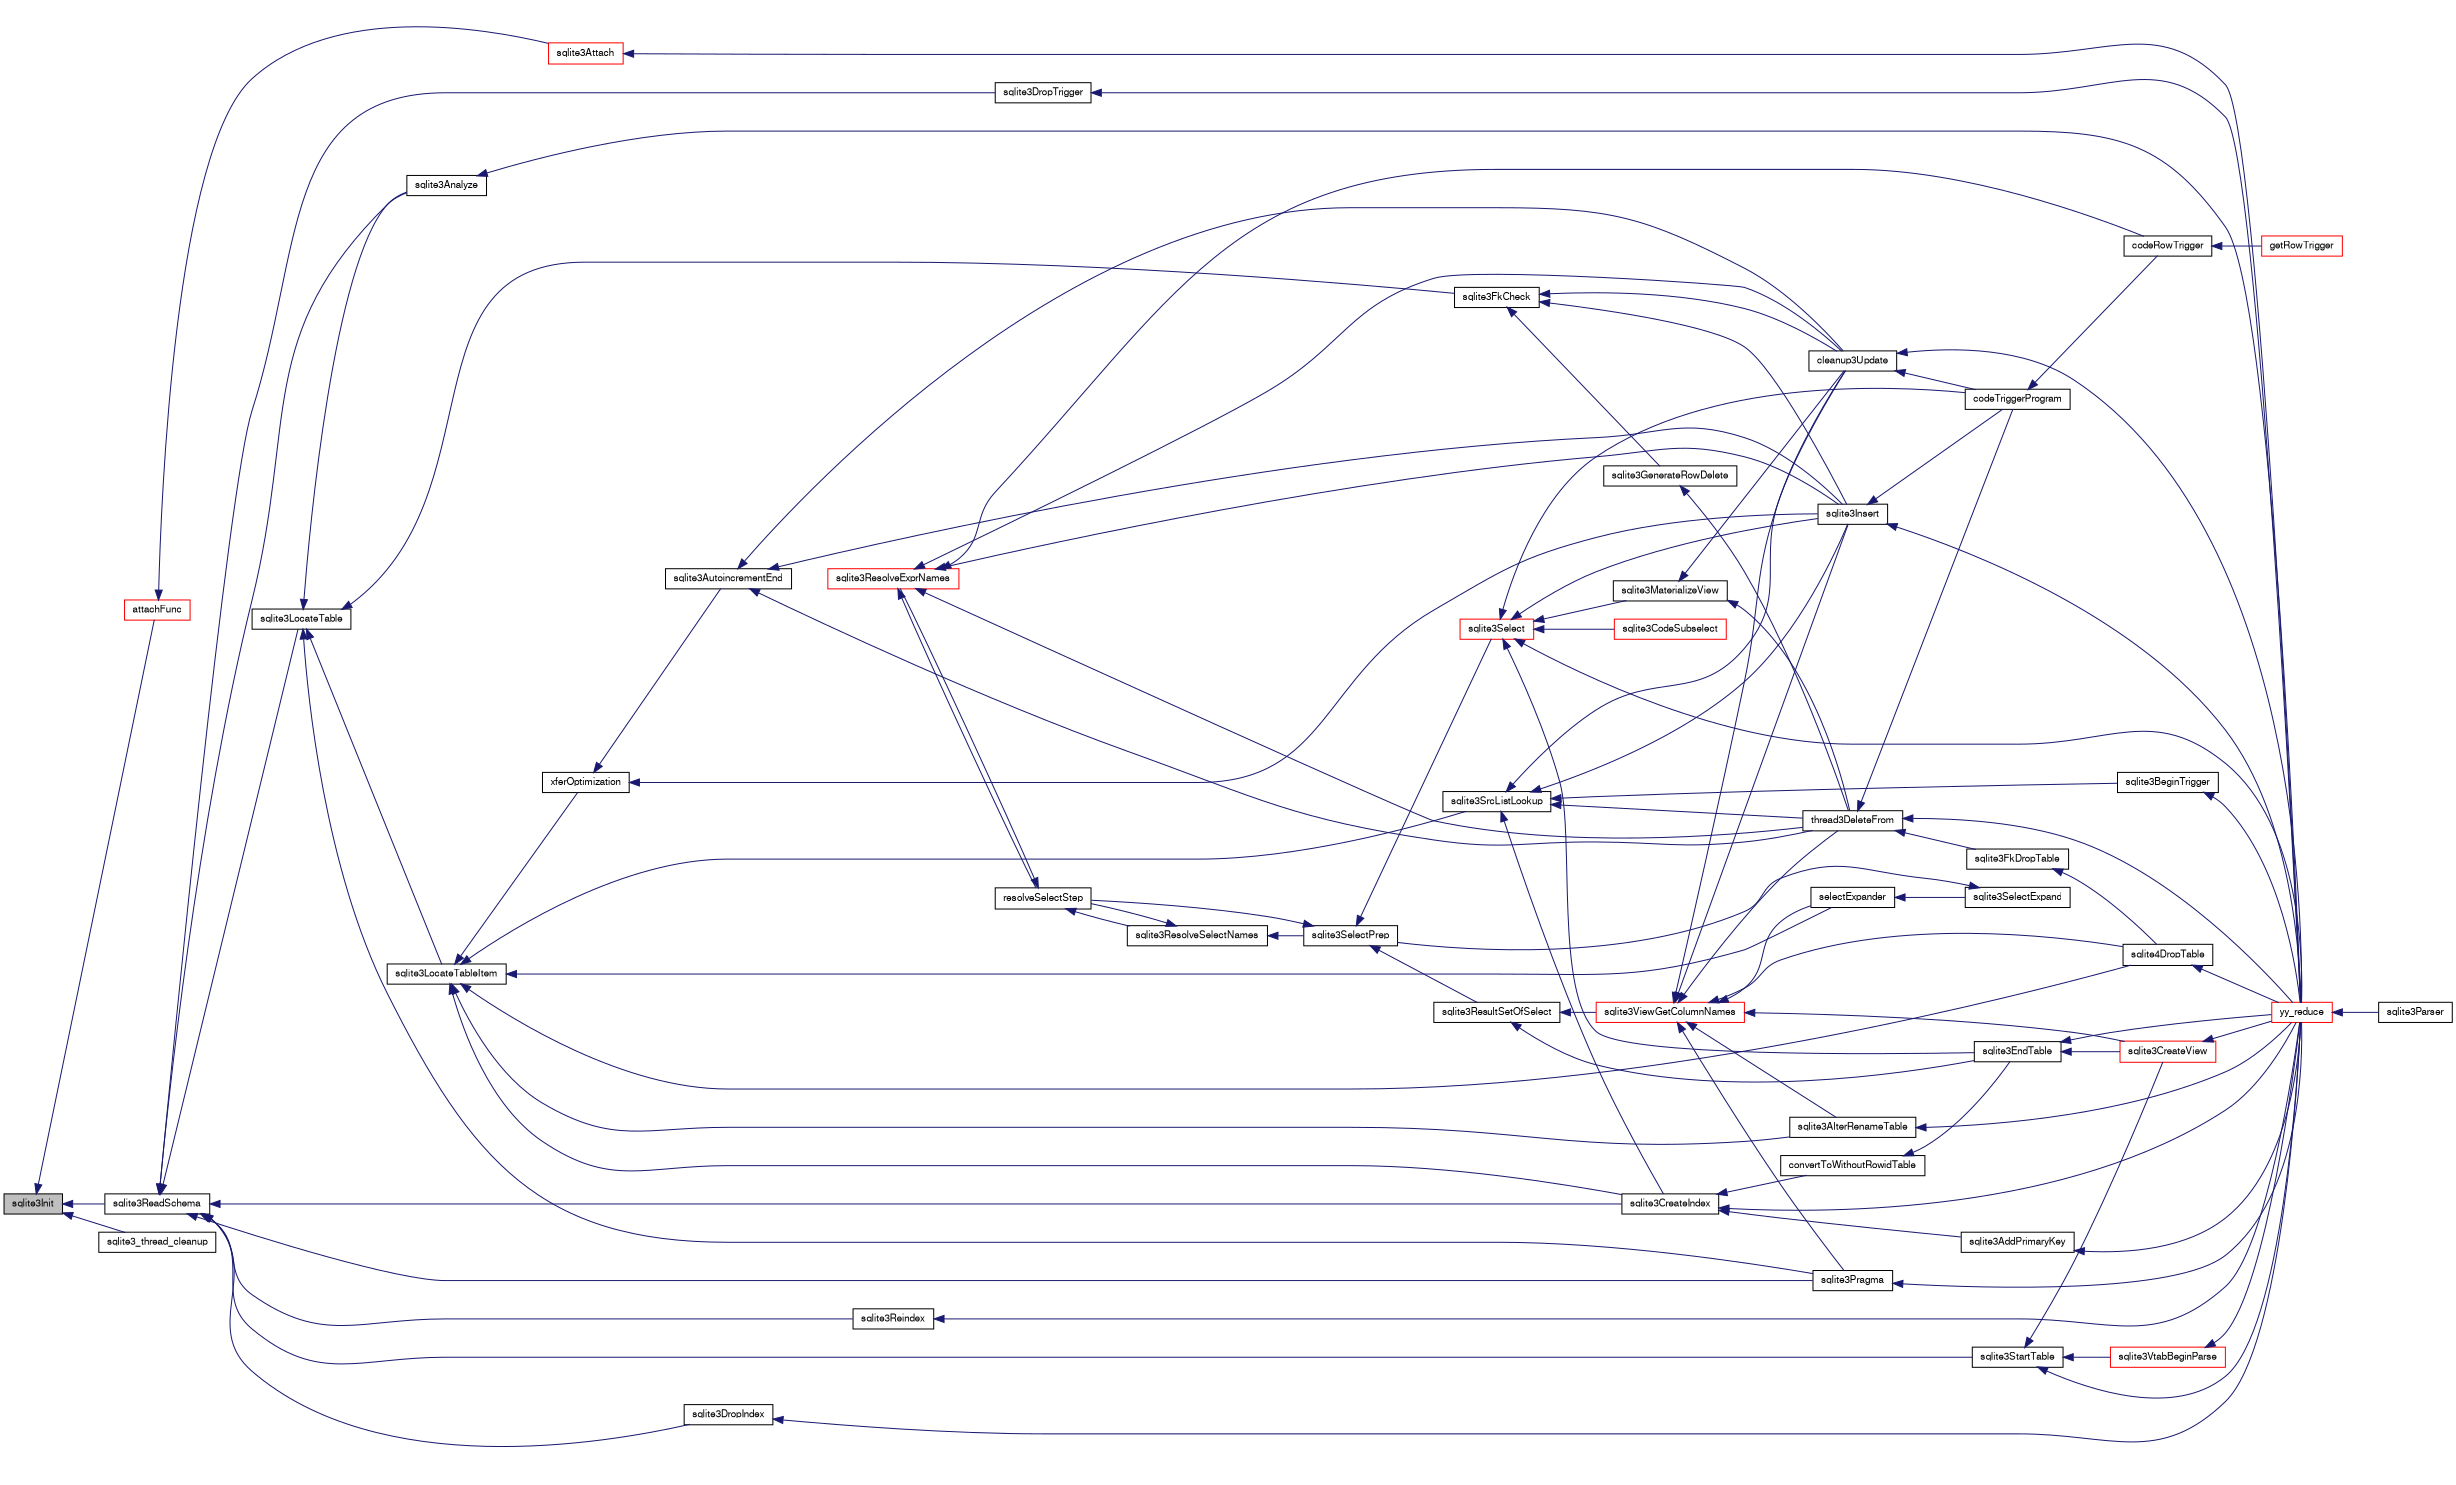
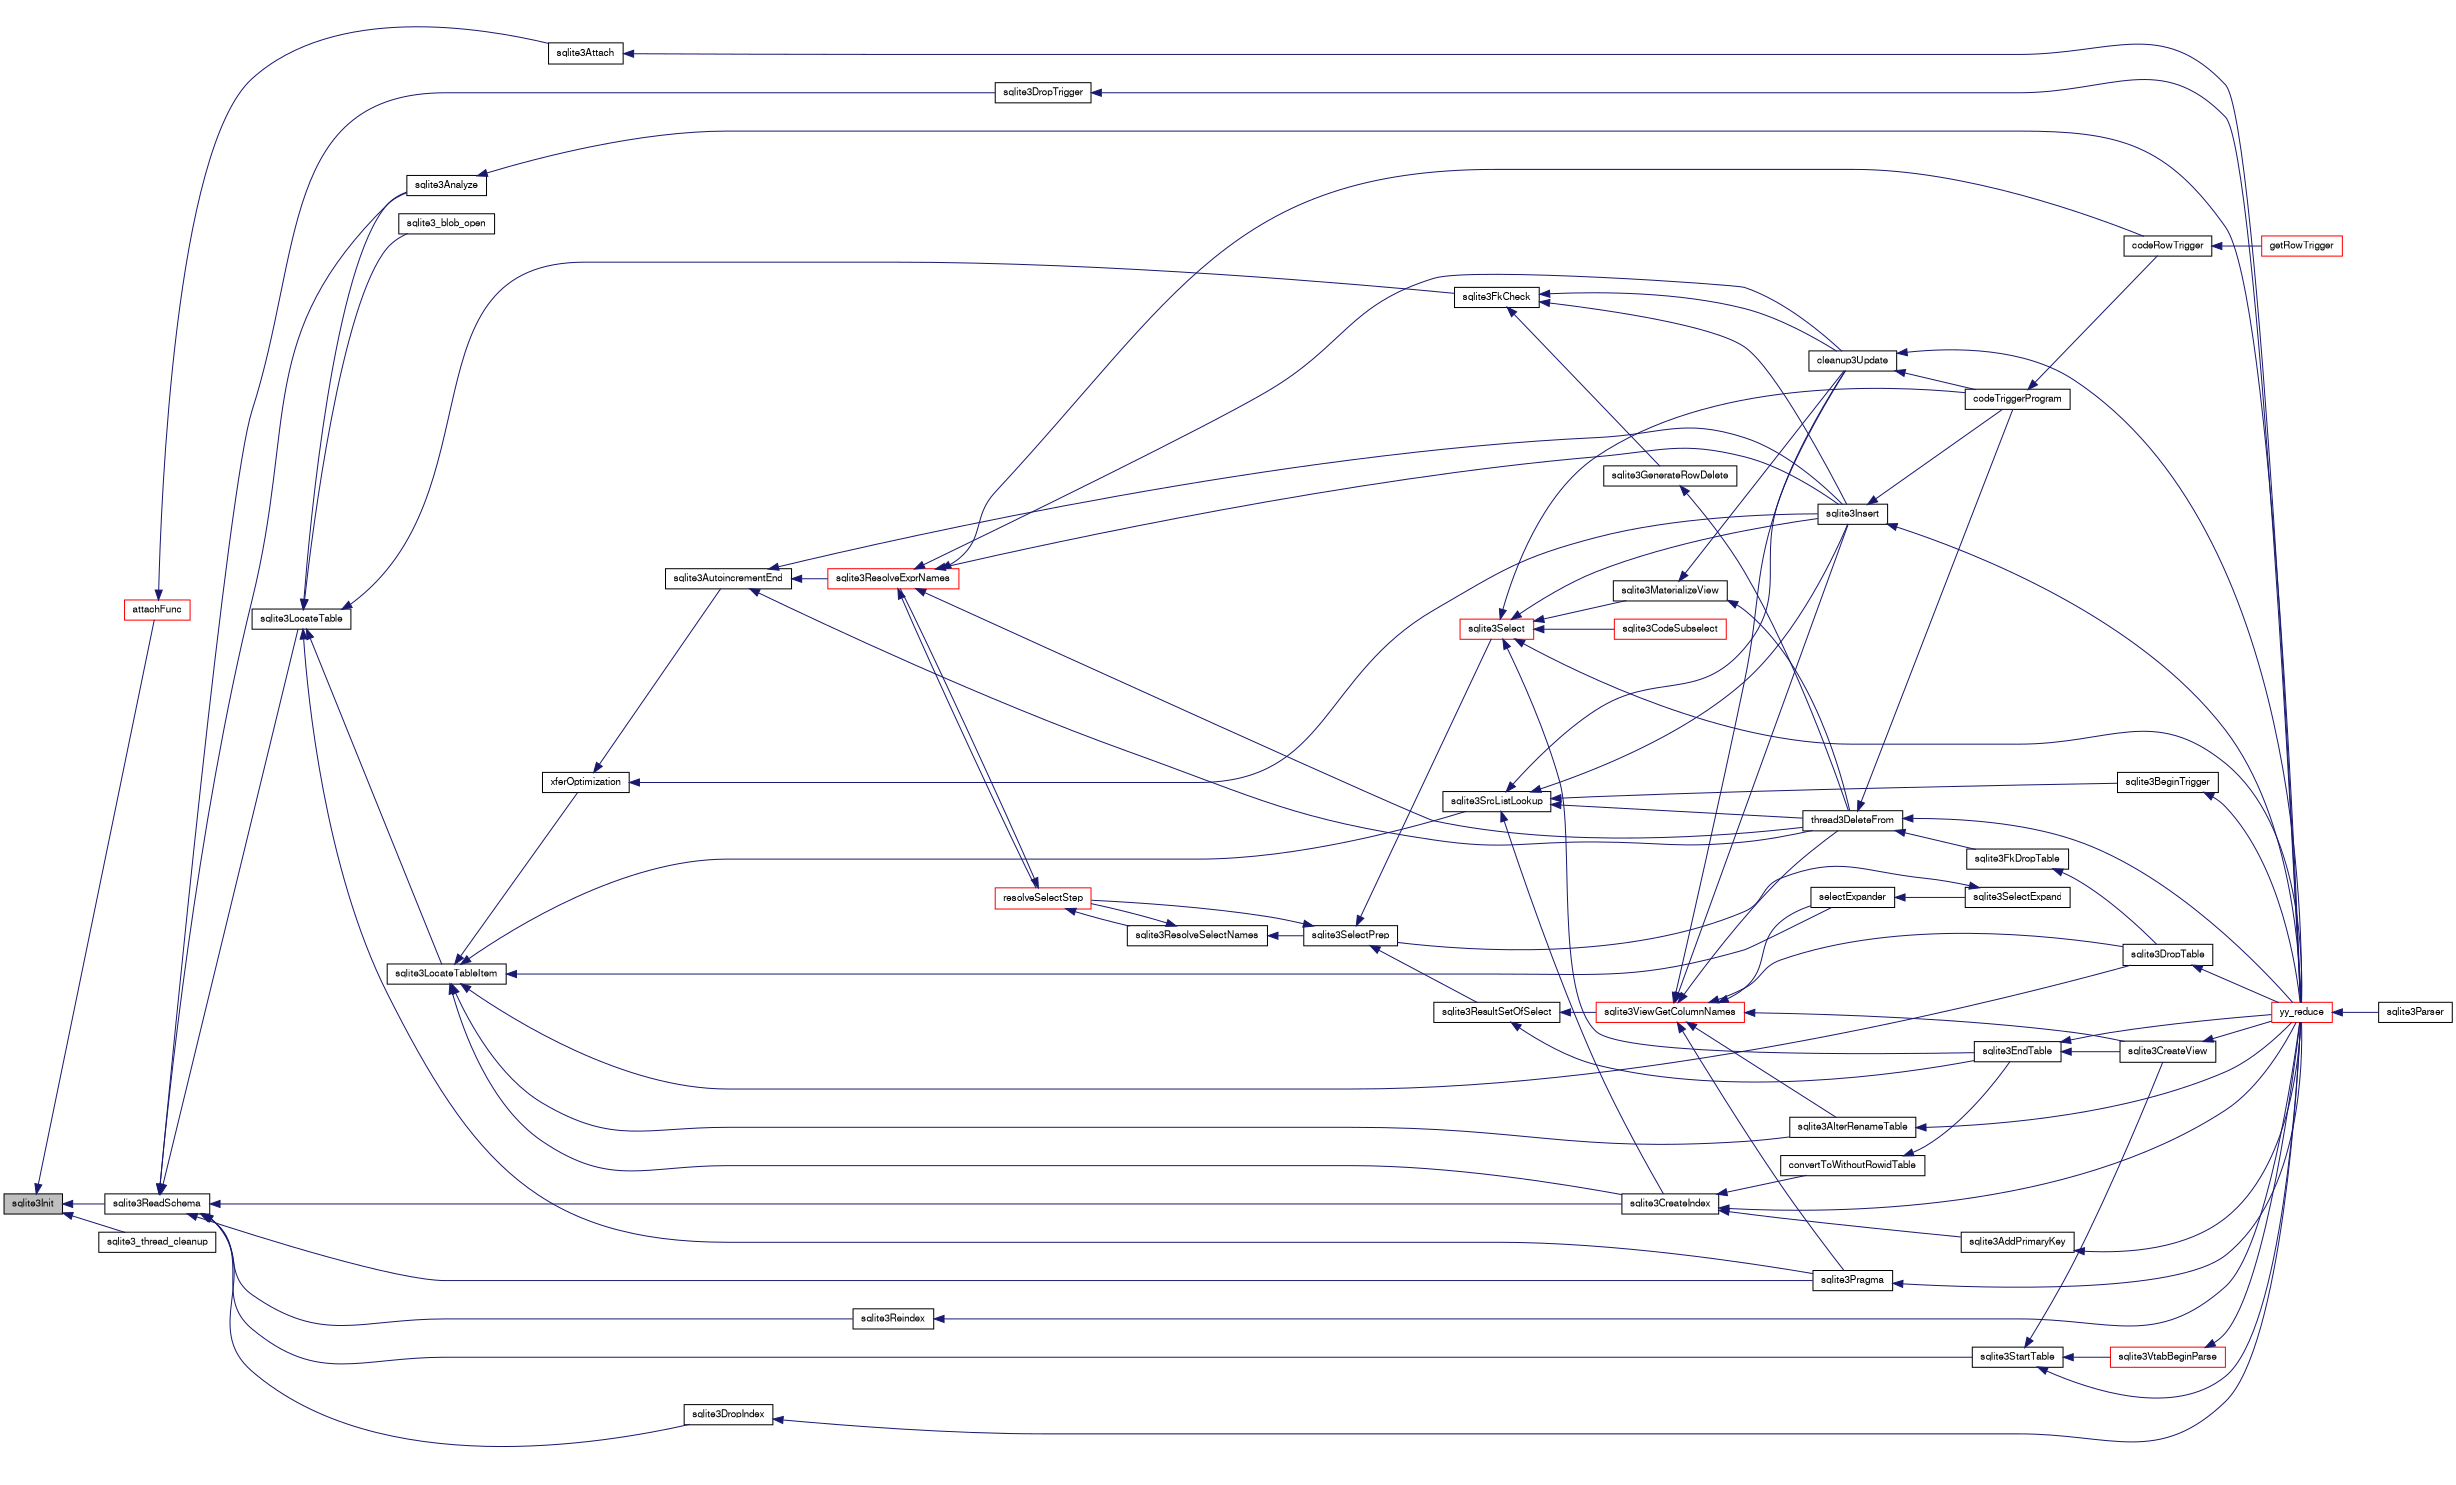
(586, 53) -> (586, 53)
(1258, 218) -> (815, 579)
none -> (447, 224)
(1043, 898) -> (1043, 898)
(2168, 955) -> (2168, 955)
(2168, 1052) -> (2168, 1052)
